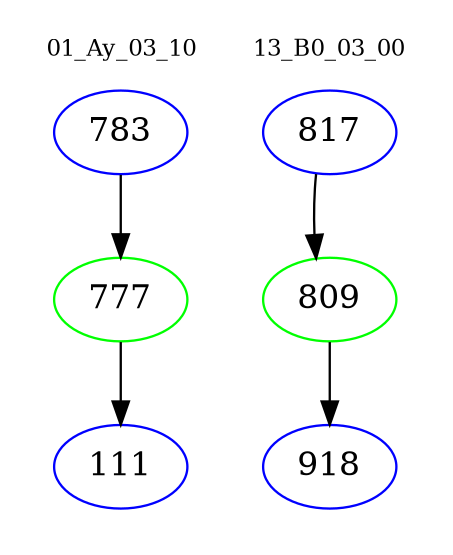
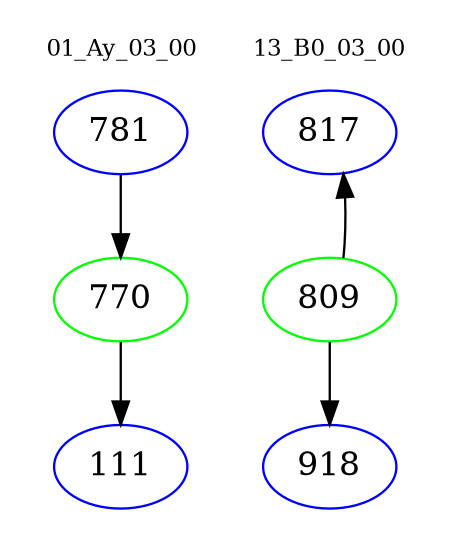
(122, 50) -> (122, 50)
(121, 132) -> (121, 132)
(314, 204) -> (345, 228)
(121, 300) -> (121, 300)
